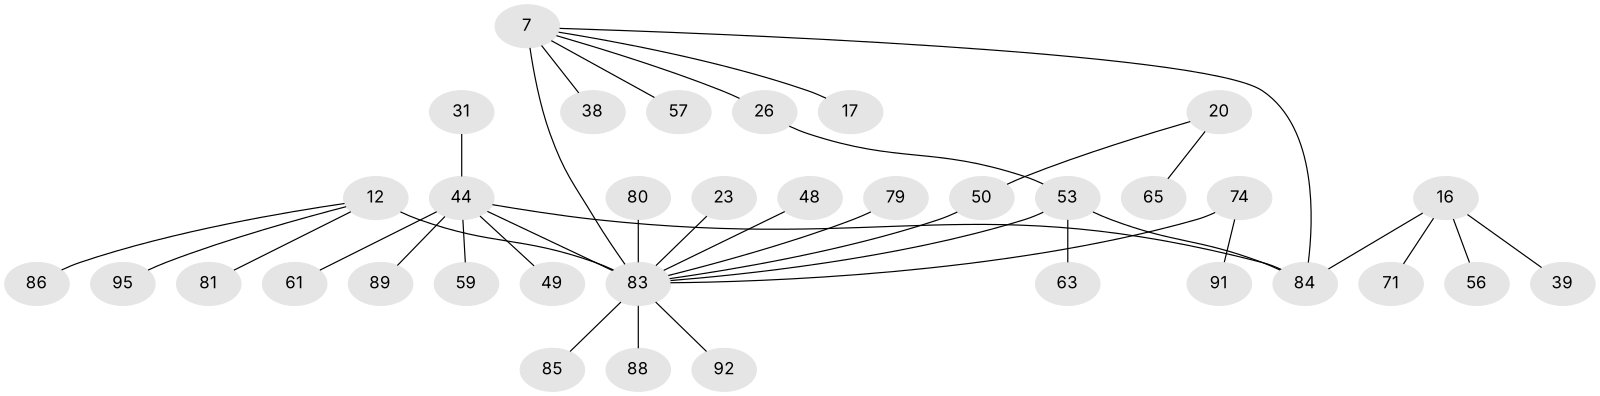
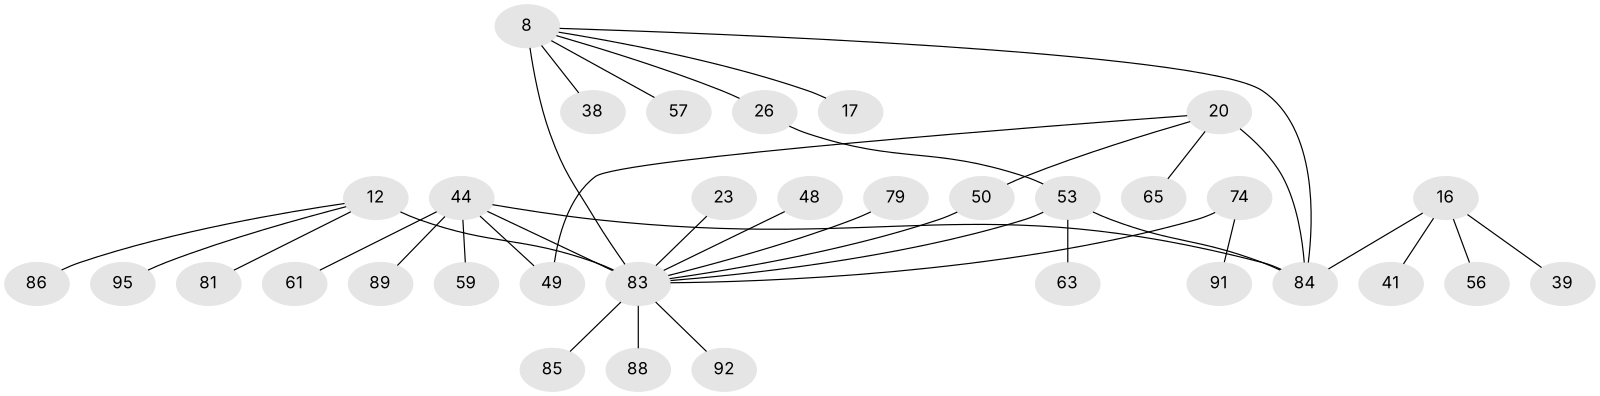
(527, 26) -> (527, 26)
(462, 112) -> none
none -> (877, 141)
none -> (1288, 188)
(638, 198) -> none
(1391, 284) -> (1391, 284)
